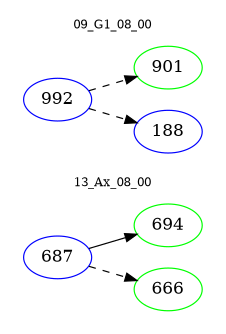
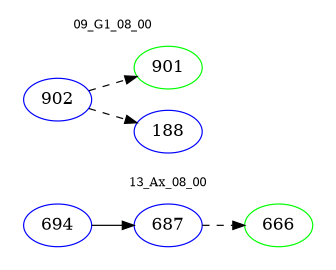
(58, 100) -> (58, 100)
(168, 225) -> (58, 225)
(107, 243) -> (107, 225)
